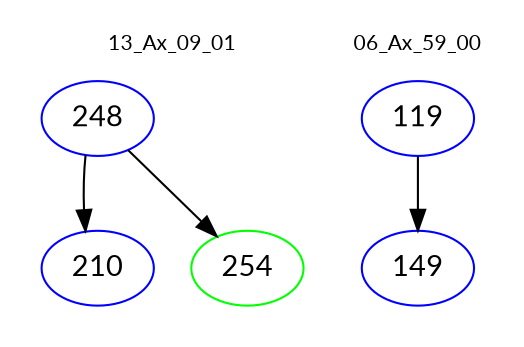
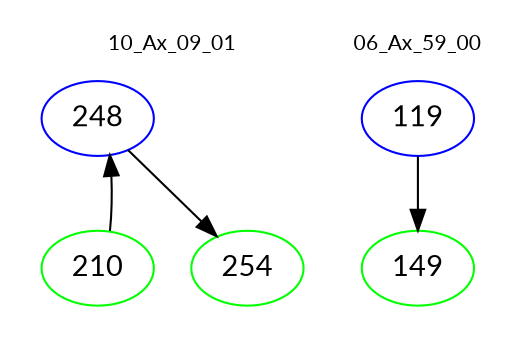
(173, 45) -> (173, 45)
(84, 183) -> (112, 204)
(98, 268) -> (98, 268)
(418, 268) -> (418, 268)
